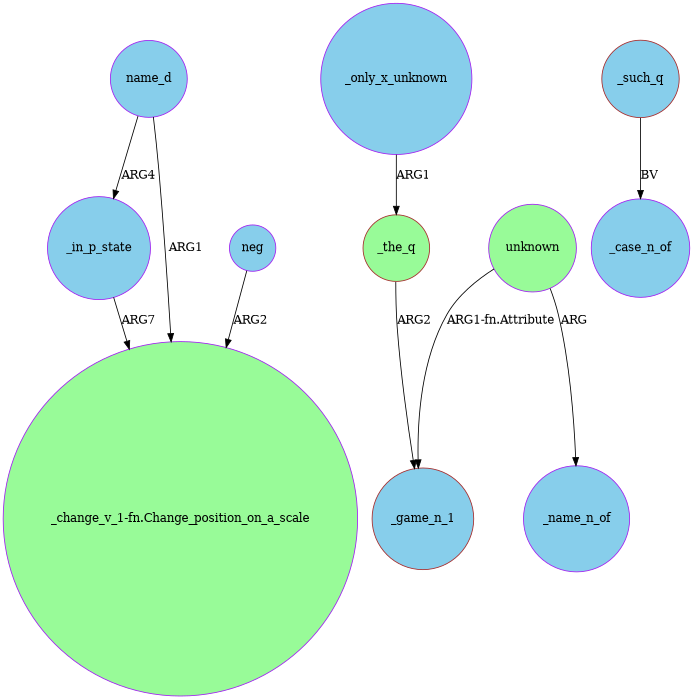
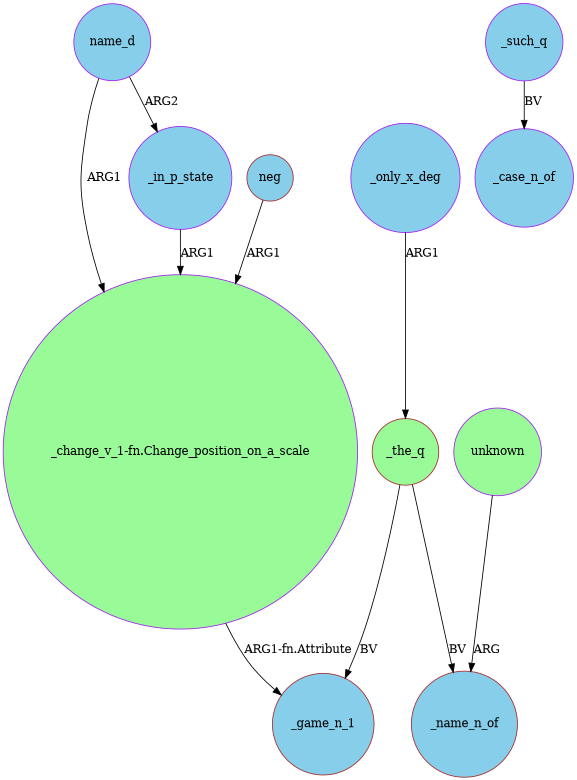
(396, 79) -> (405, 178)
(641, 79) -> (524, 42)
(138, 176) -> (162, 102)
(253, 248) -> (270, 178)
(138, 321) -> (197, 254)
(251, 321) -> (264, 254)
(414, 321) -> (369, 650)
(431, 353) -> (246, 659)
(577, 519) -> (464, 724)
none -> (432, 574)
